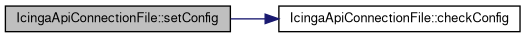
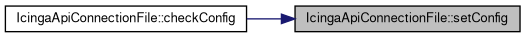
(248, 19) -> (264, 19)
